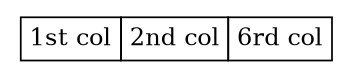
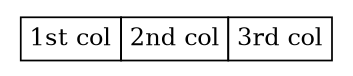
(280, 38) -> (280, 38)
